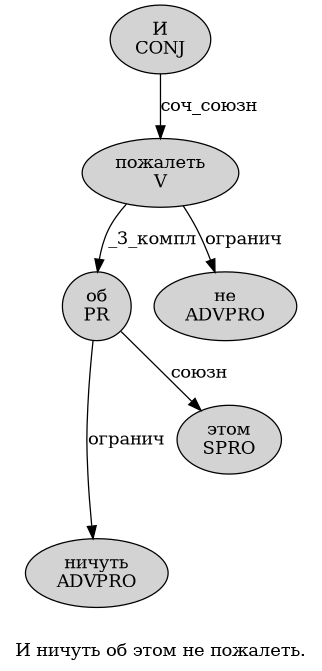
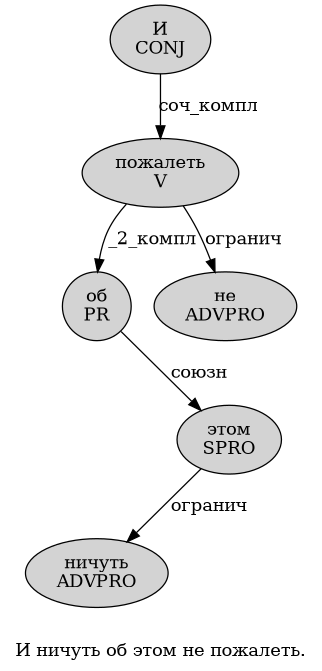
(209, 106) -> (209, 106)
(153, 240) -> (153, 240)
(87, 433) -> (169, 501)
